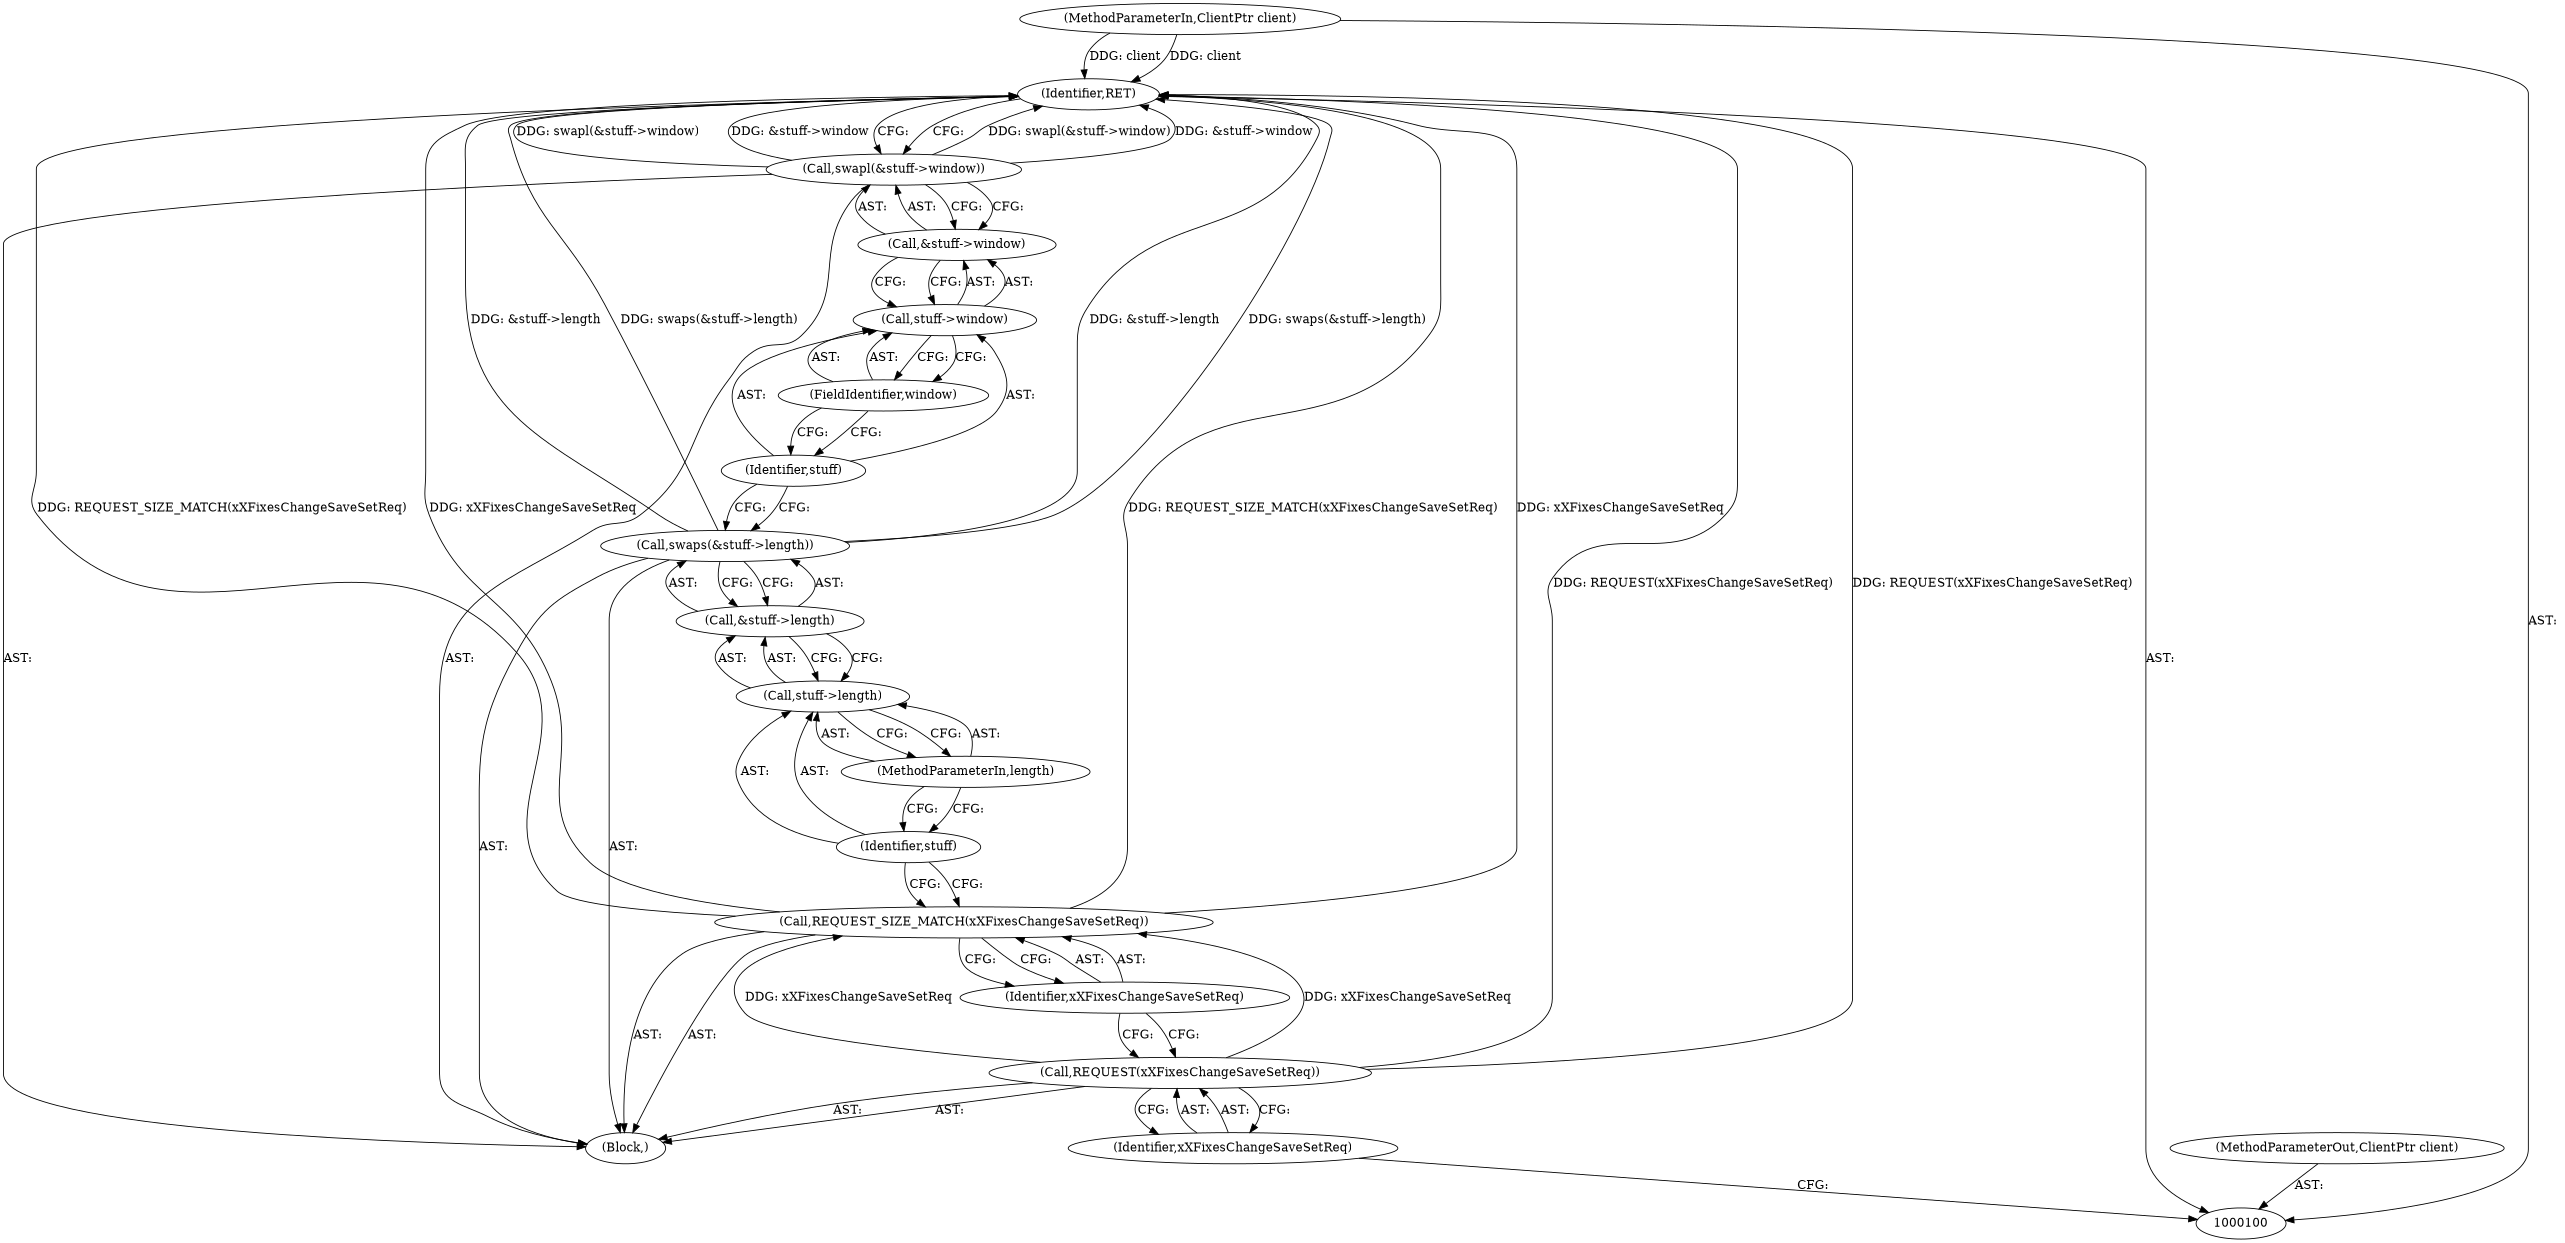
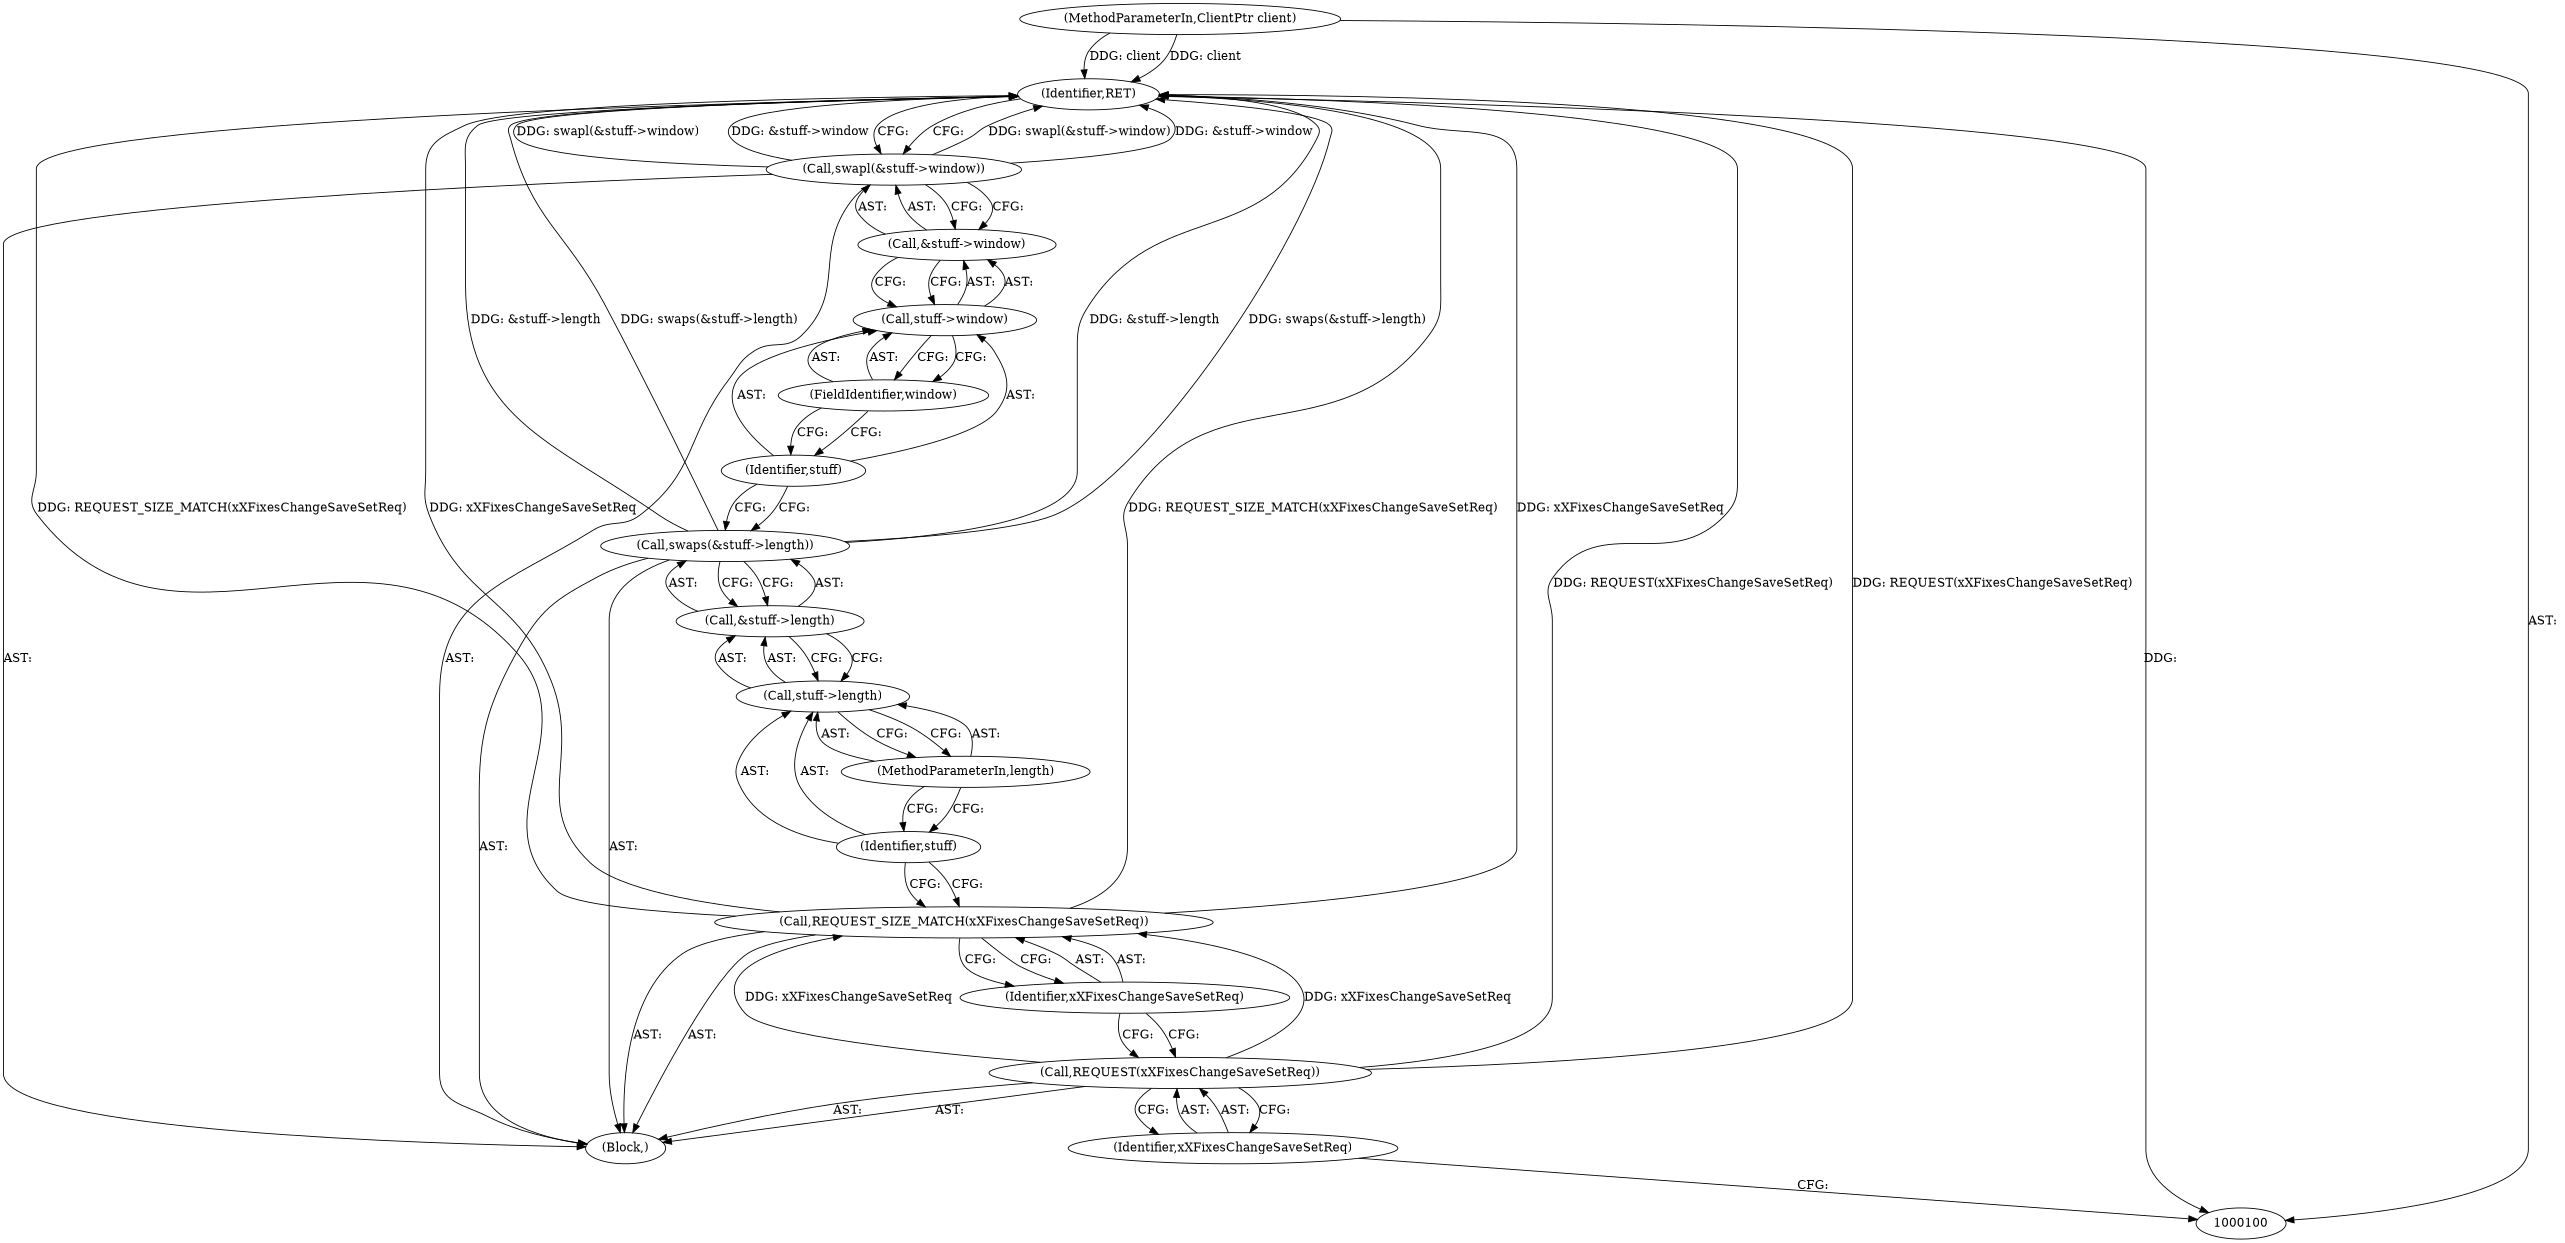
(2162, 659) -> (2162, 659)
(2337, 1148) -> none
